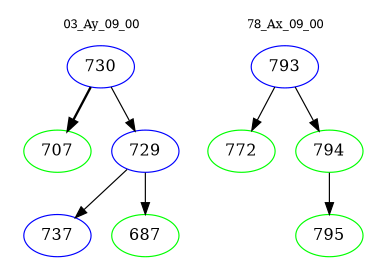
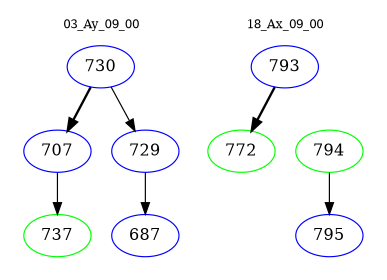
(285, 25) -> (285, 25)
(266, 104) -> (266, 104)
(304, 104) -> none
(57, 151) -> (57, 151)
(106, 190) -> (57, 188)
(57, 236) -> (57, 236)
(145, 236) -> (145, 236)
(329, 236) -> (329, 236)
